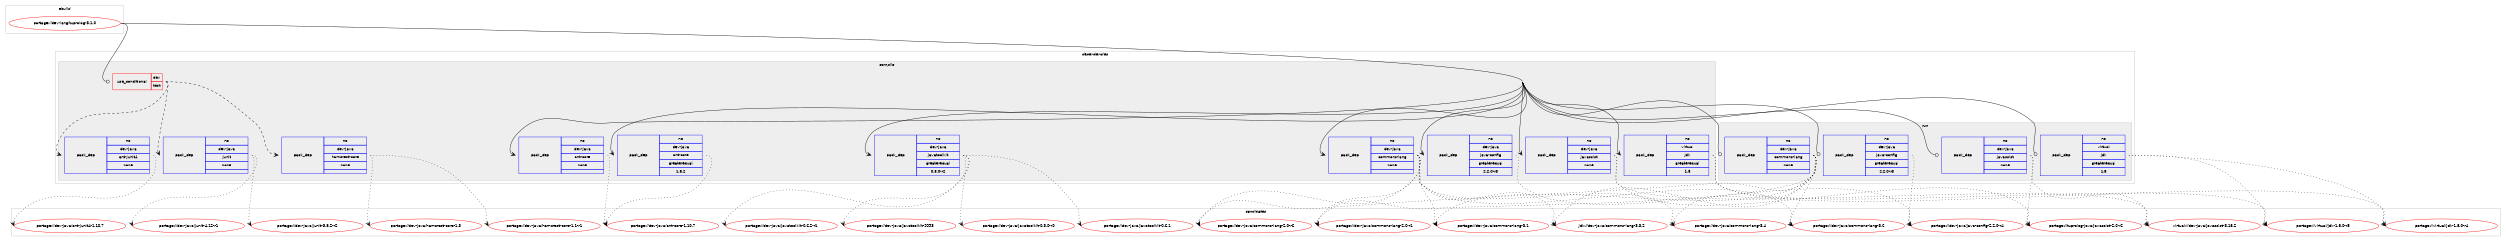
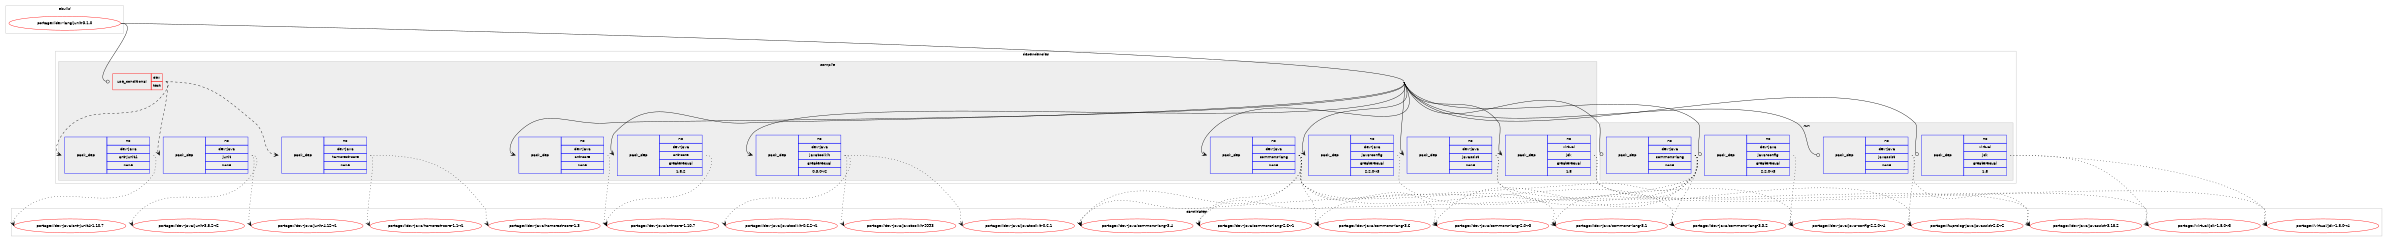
(65, 23) -> (65, 23)
(1019, 226) -> none
(1256, 226) -> (1493, 226)
(1612, 226) -> (1730, 226)
(2204, 226) -> (2086, 226)
